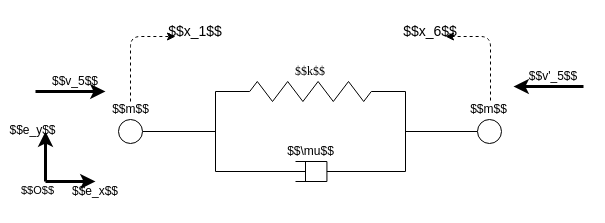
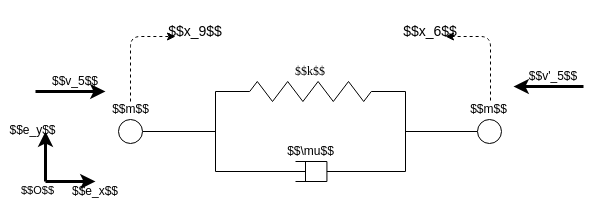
(196, 32) -> (196, 32)
